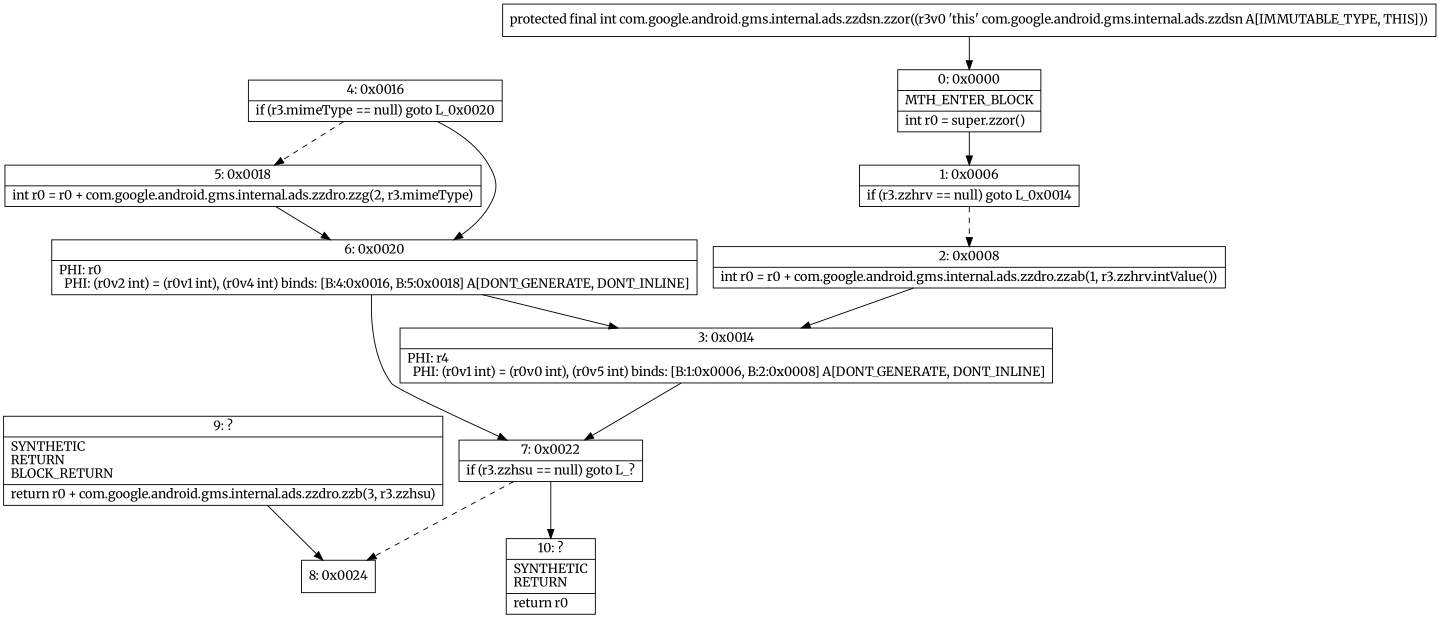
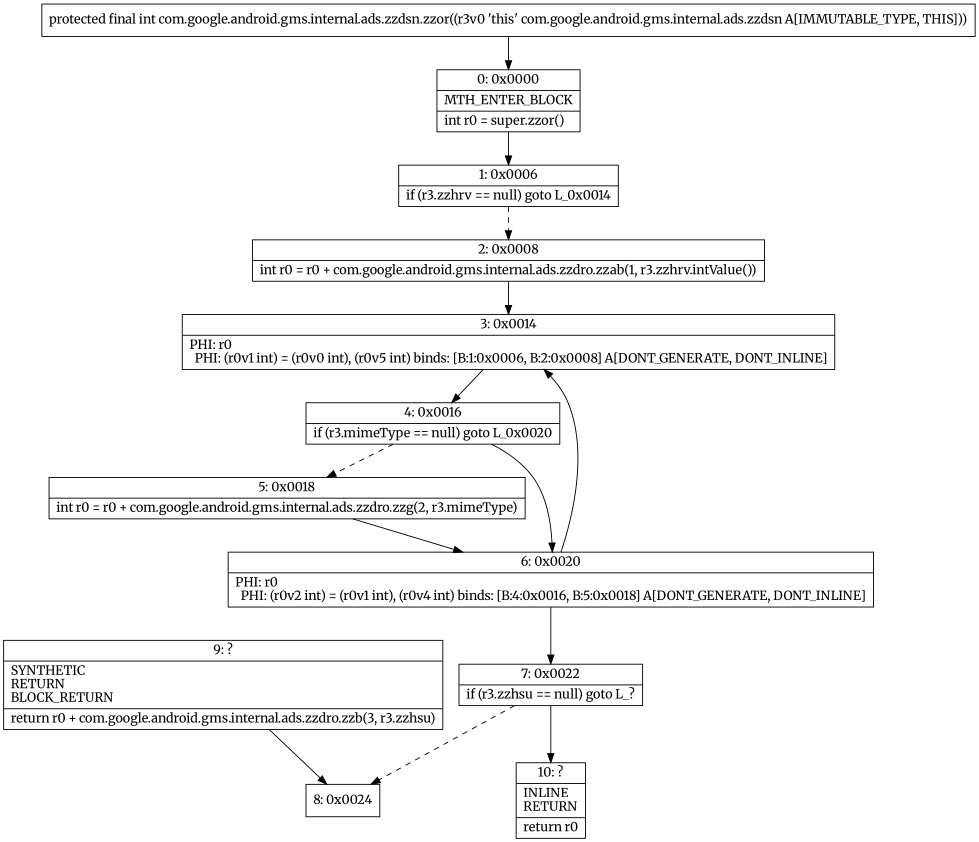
(429, 359) -> (212, 345)
(637, 409) -> (470, 383)
(551, 569) -> (546, 793)
